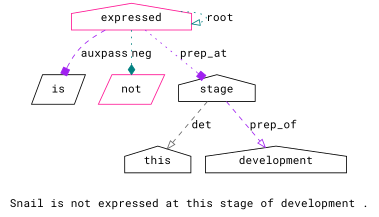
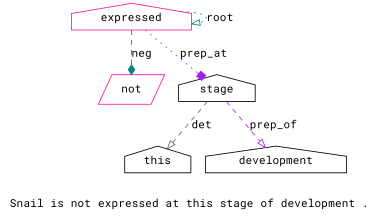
(132, 47) -> (132, 47)
(58, 89) -> none
